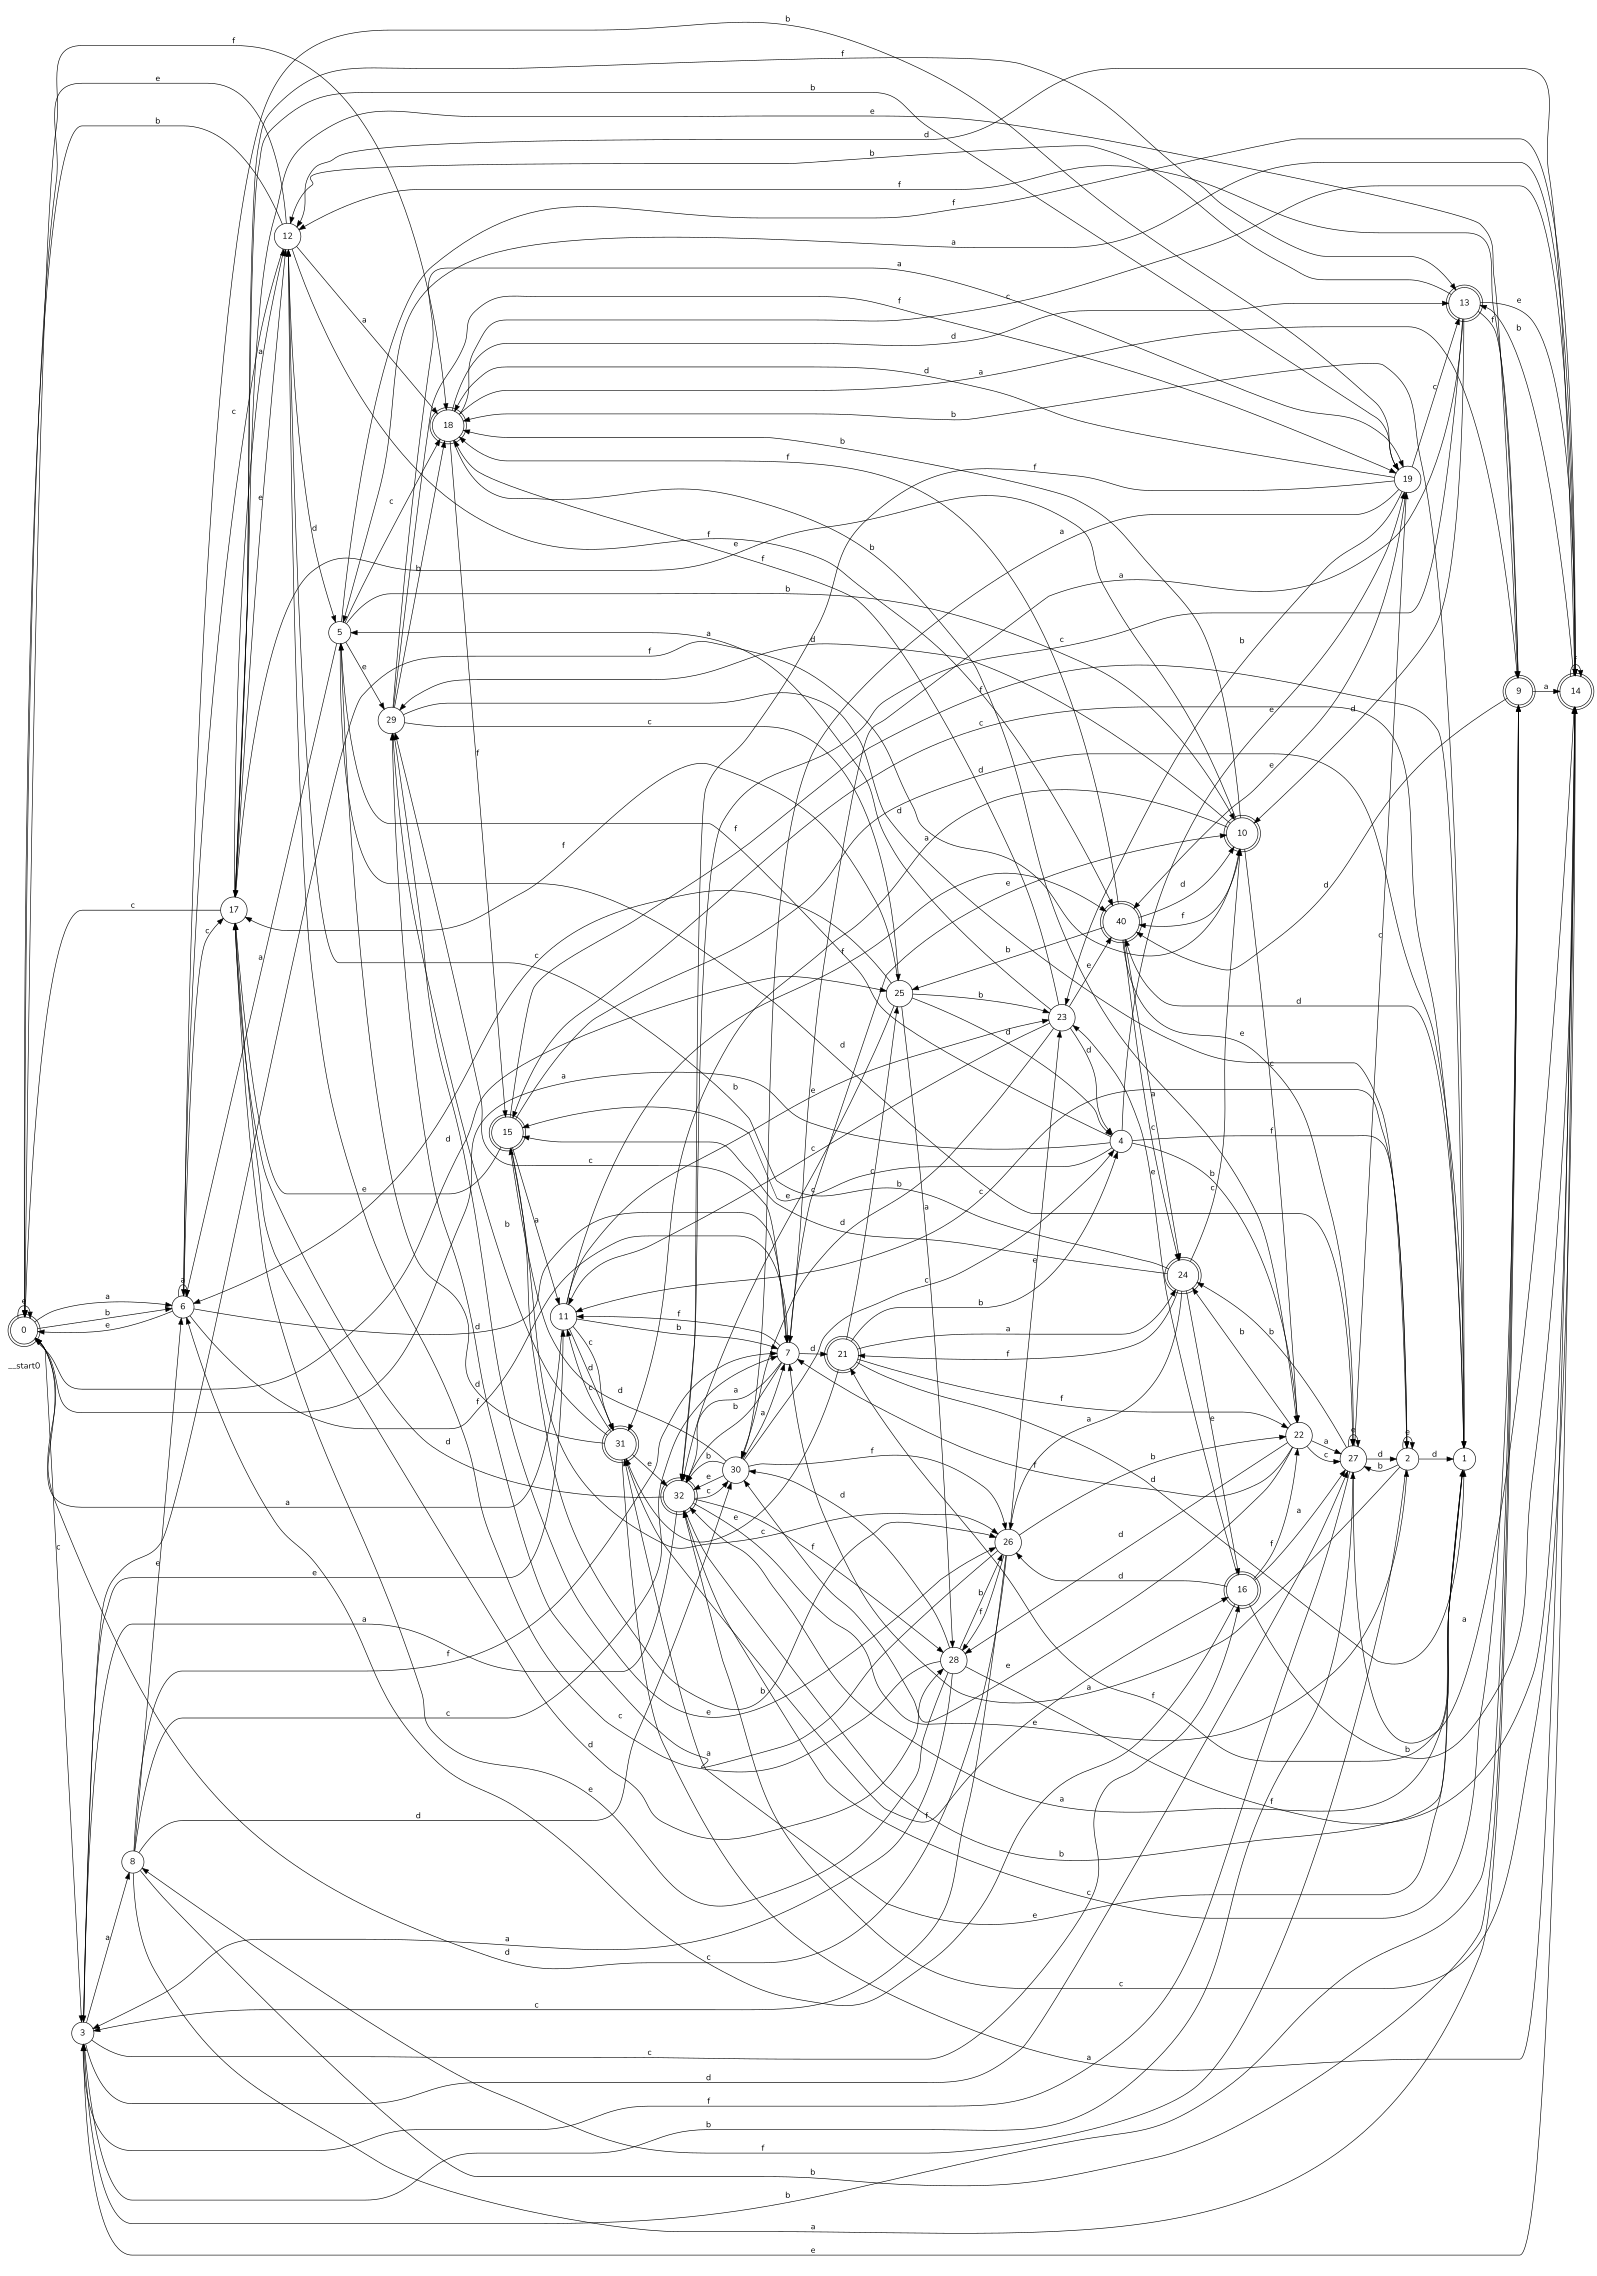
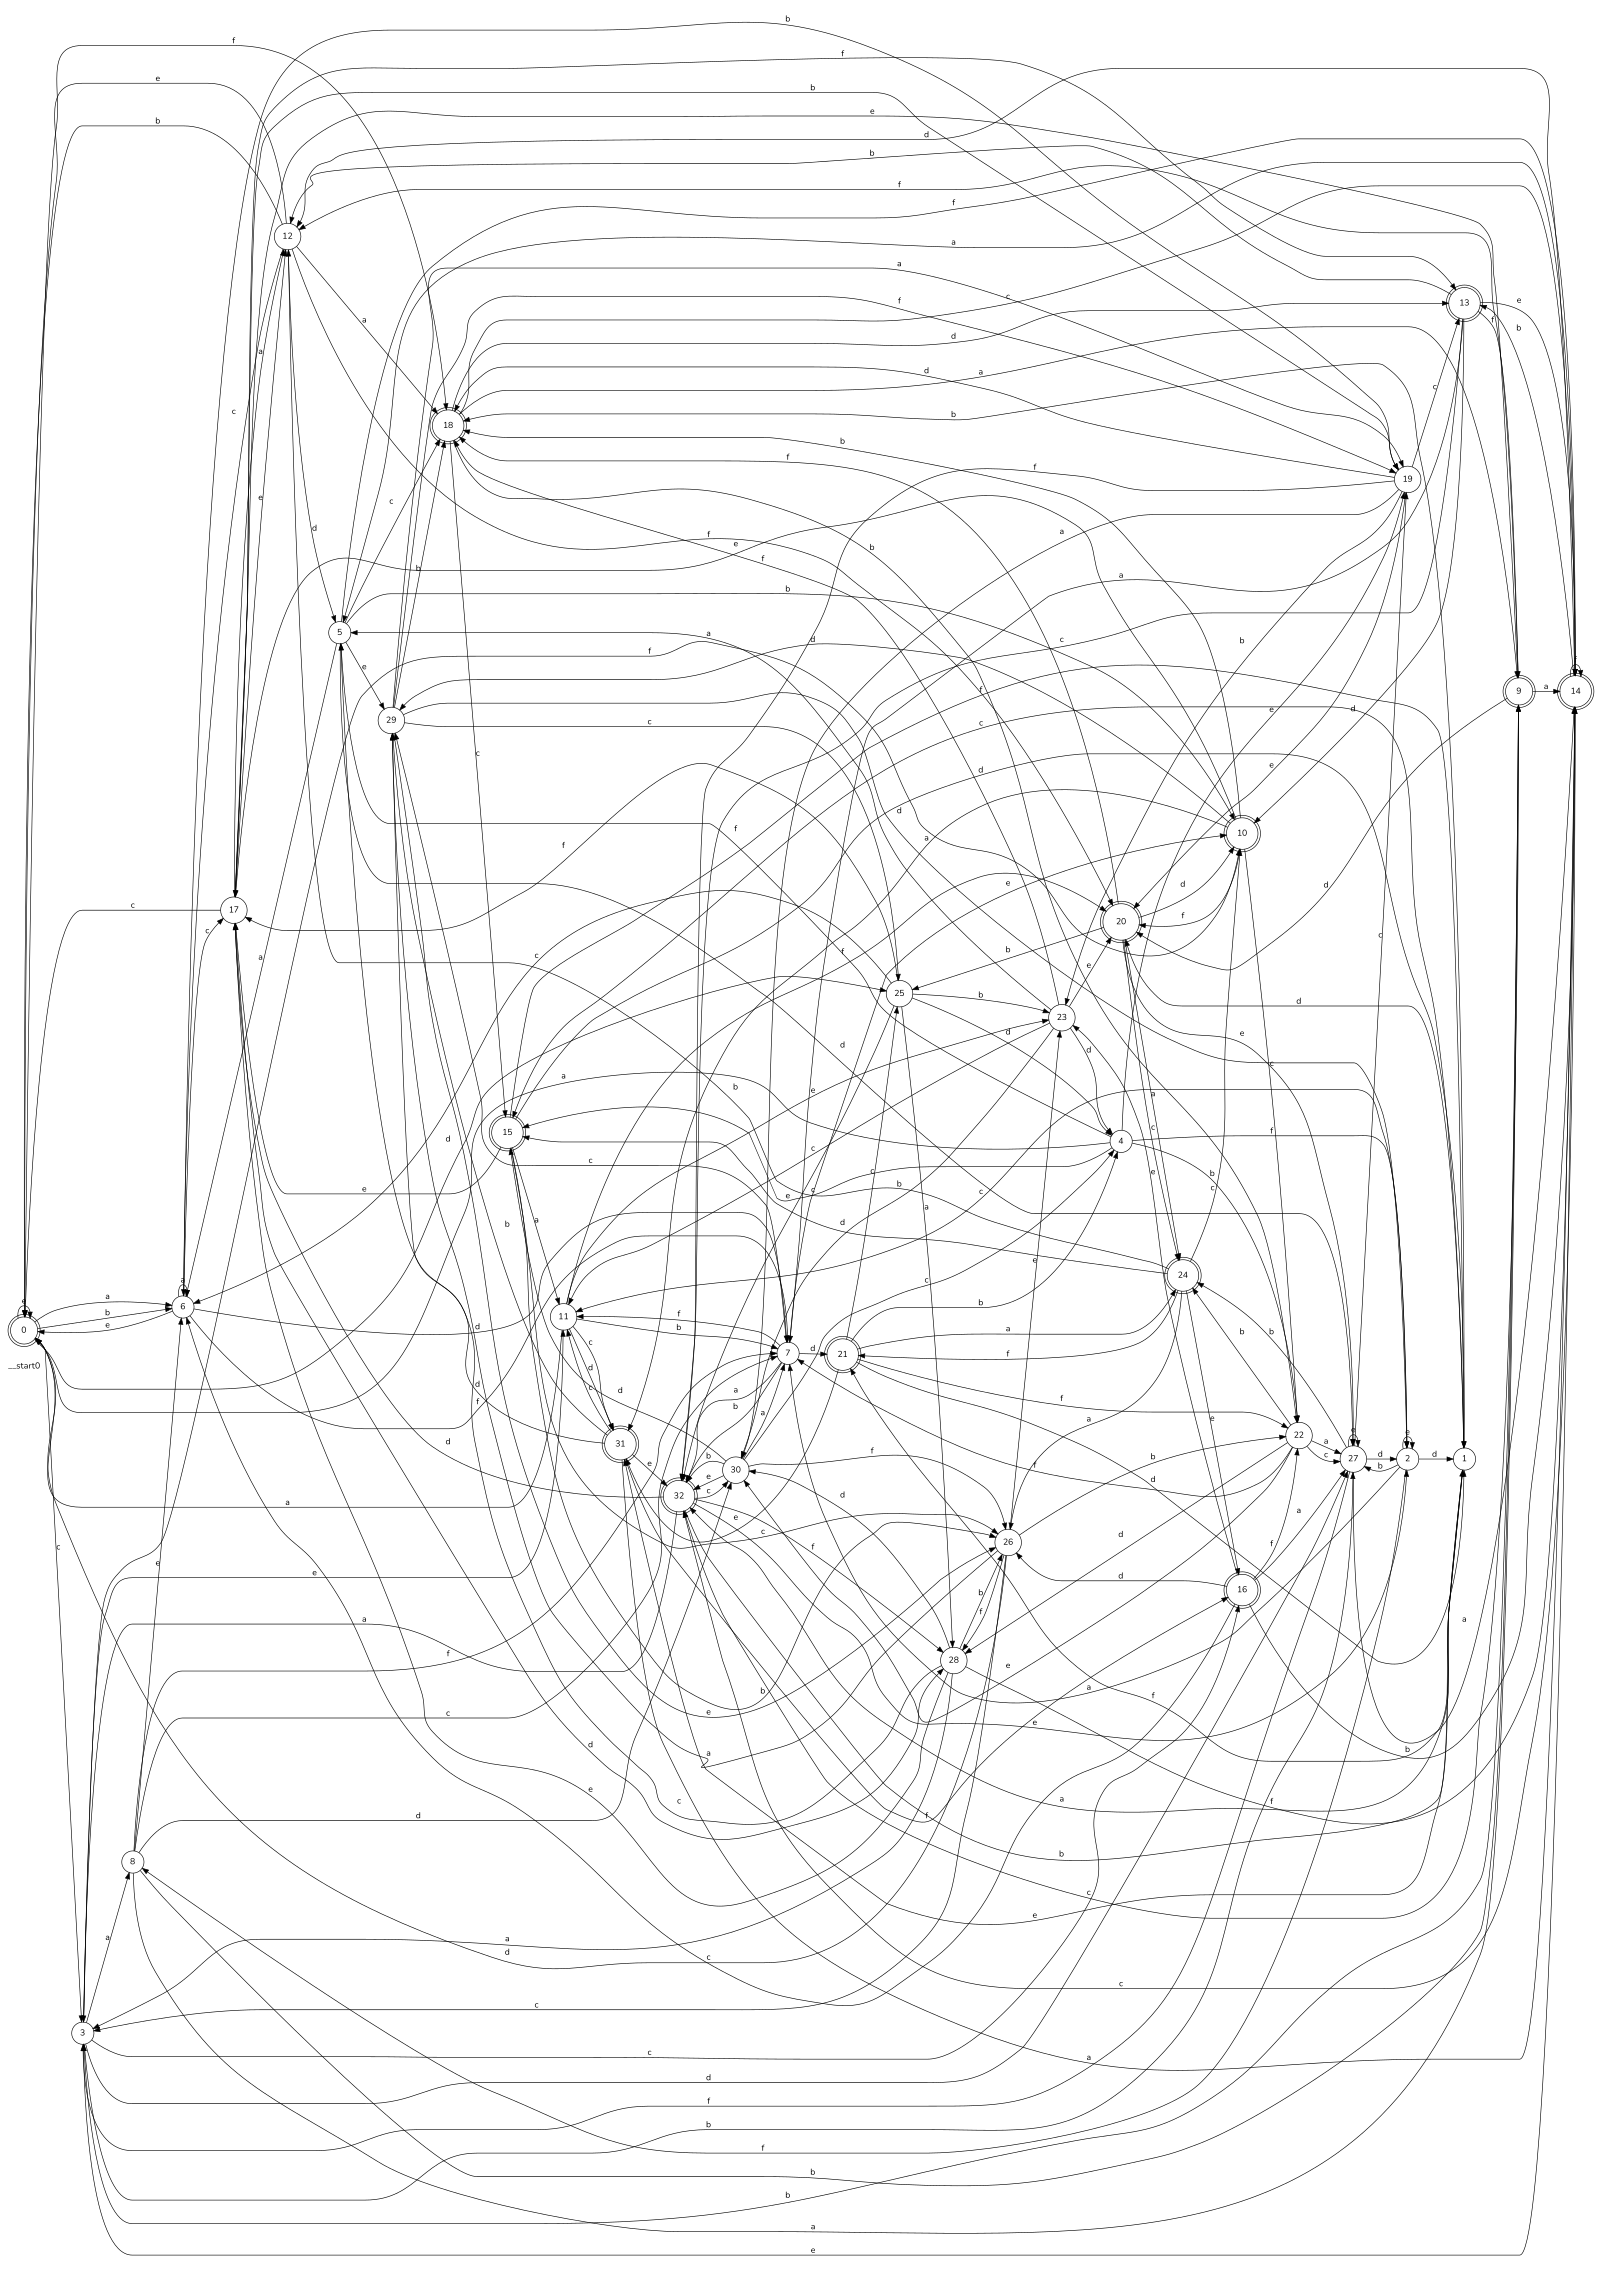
(478, 754) -> (478, 754)
(1121, 922) -> (1121, 922)
(378, 1252) -> (479, 1464)
